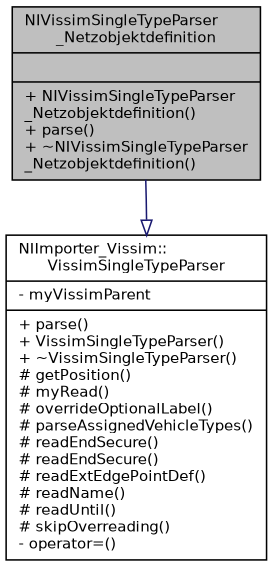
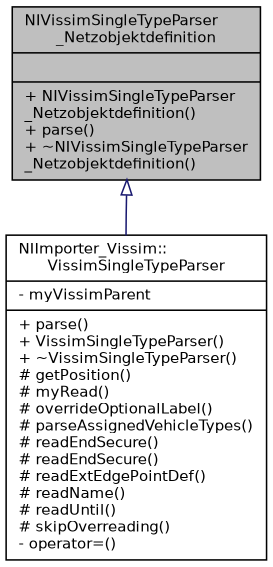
(146, 200) -> (126, 215)
